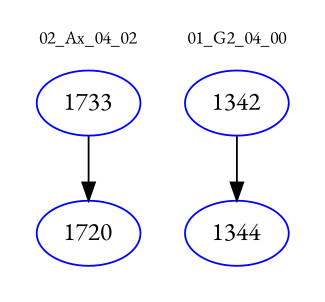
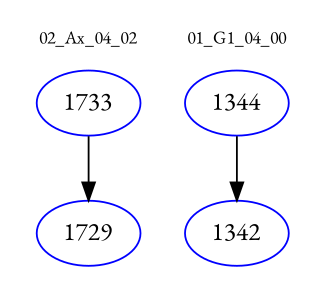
(237, 39) -> (237, 39)
(237, 159) -> (237, 159)
(89, 233) -> (89, 233)
